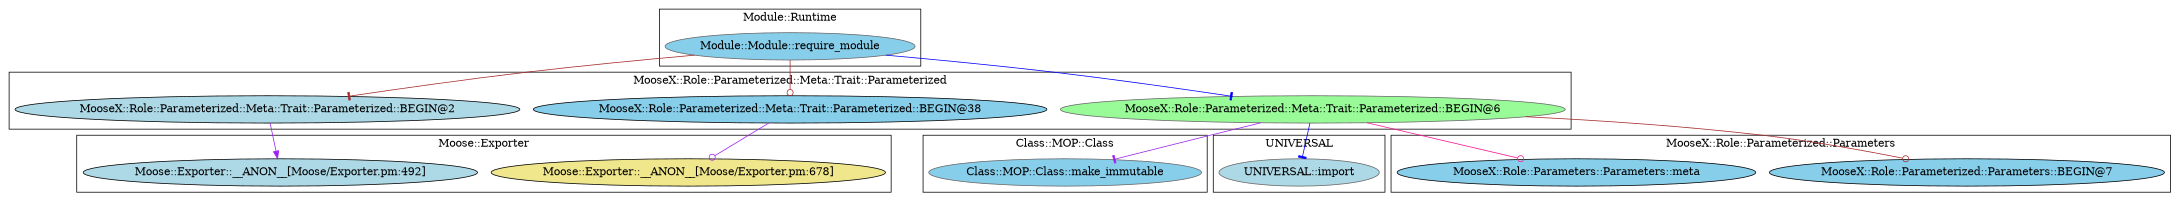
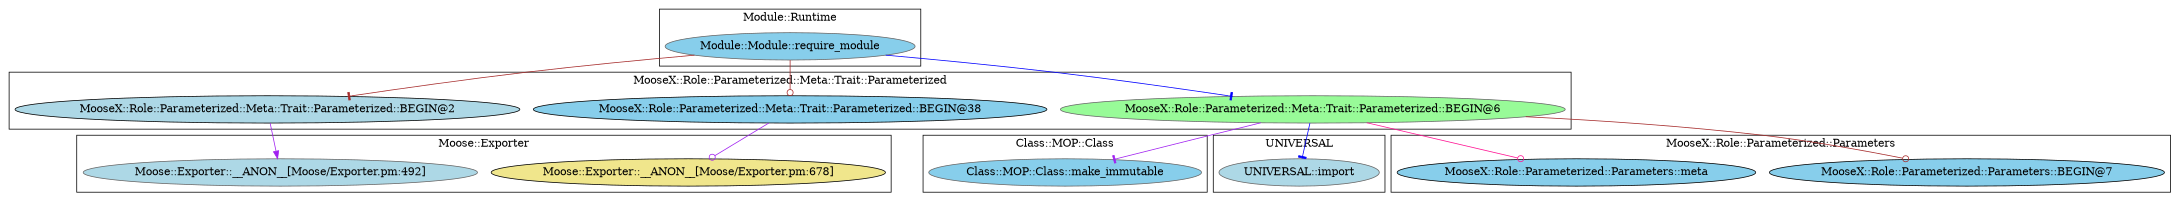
(280, 172) -> (280, 172)
(1576, 172) -> (1576, 172)
